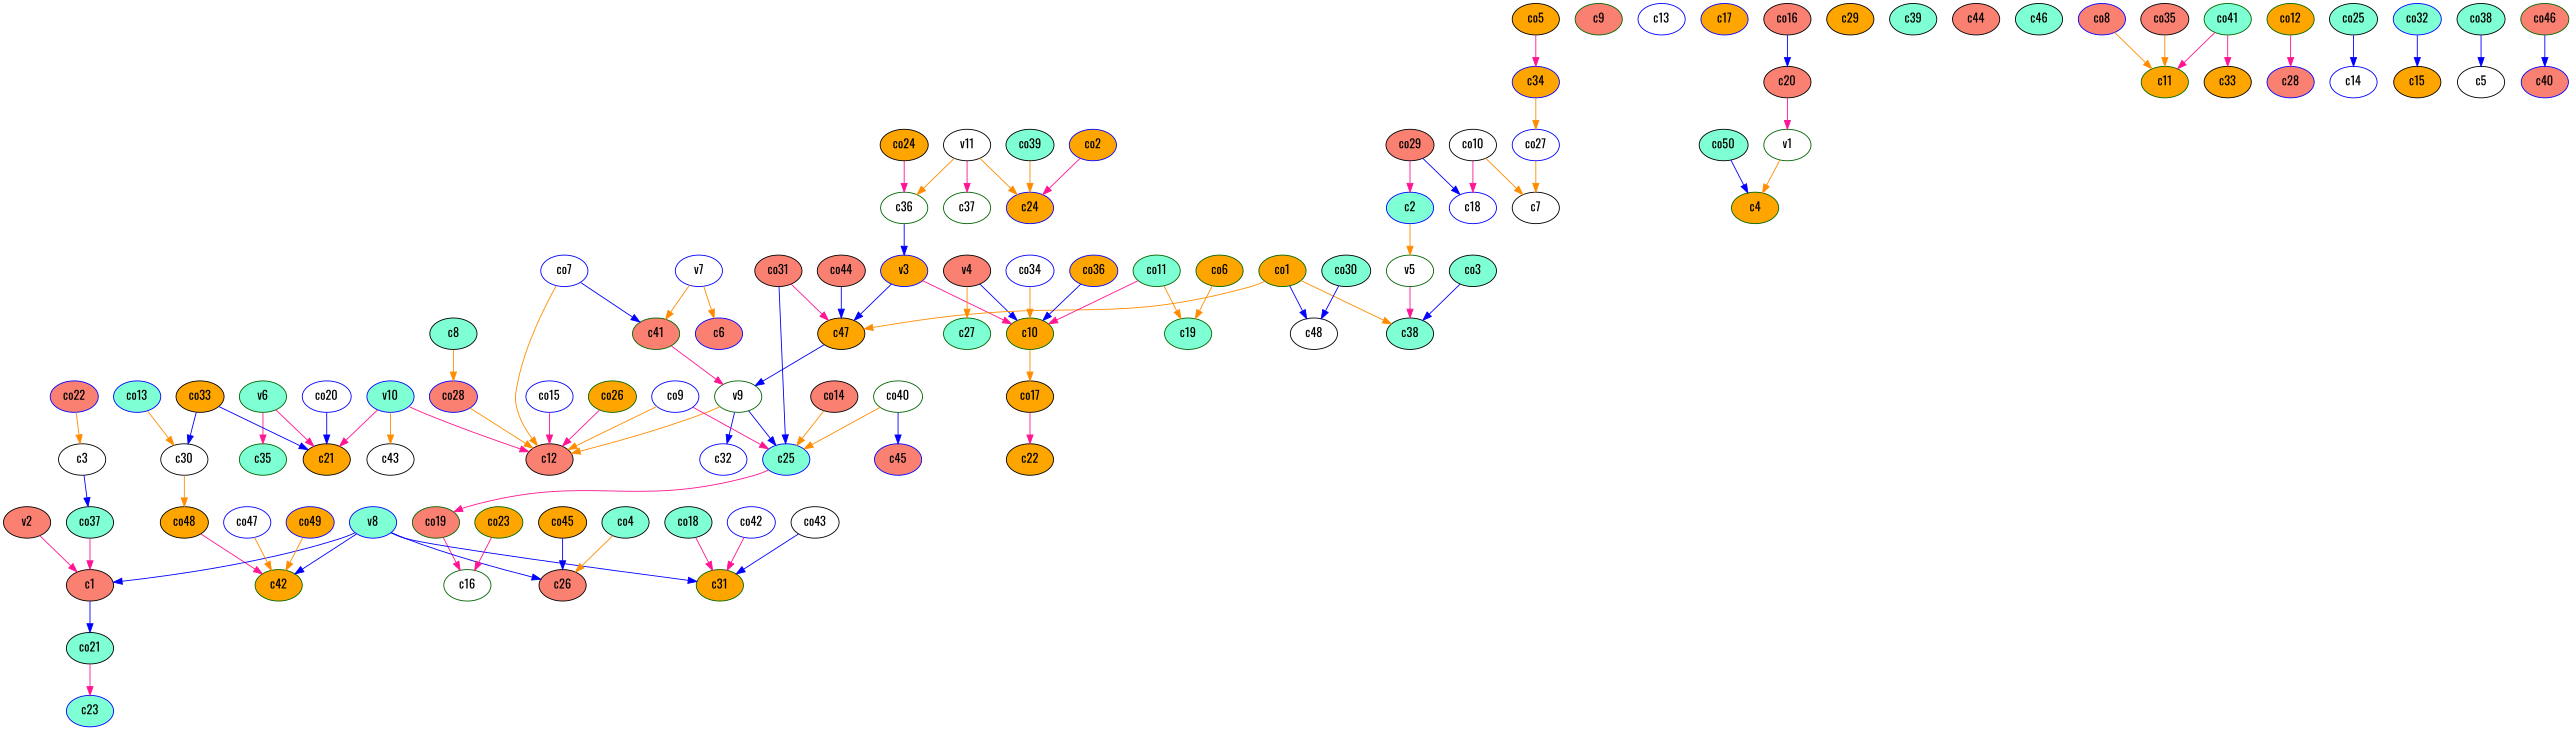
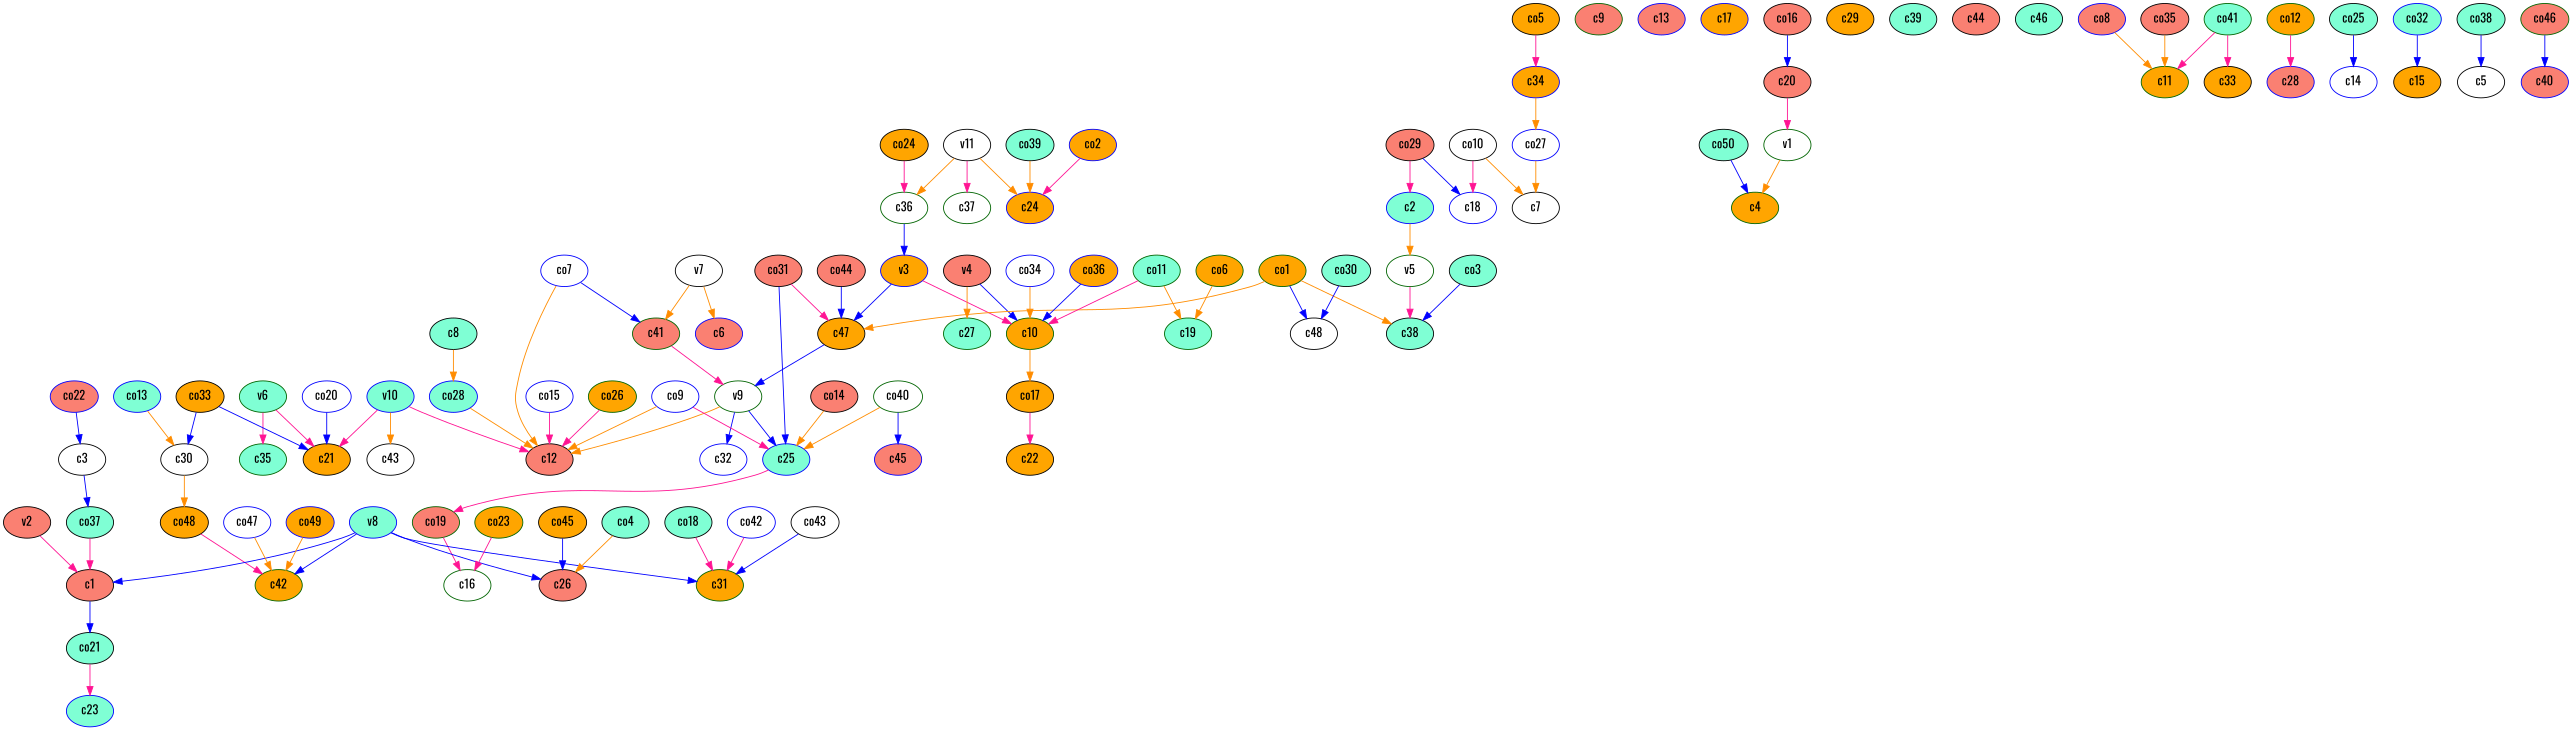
(1662, 19) -> (1662, 19)
(699, 271) -> (699, 271)
(453, 397) -> (453, 397)
(78, 424) -> (78, 424)
